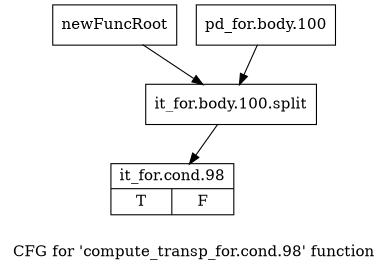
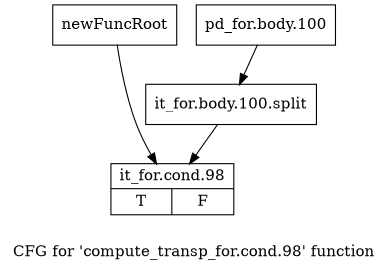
(168, 62) -> (129, 101)
